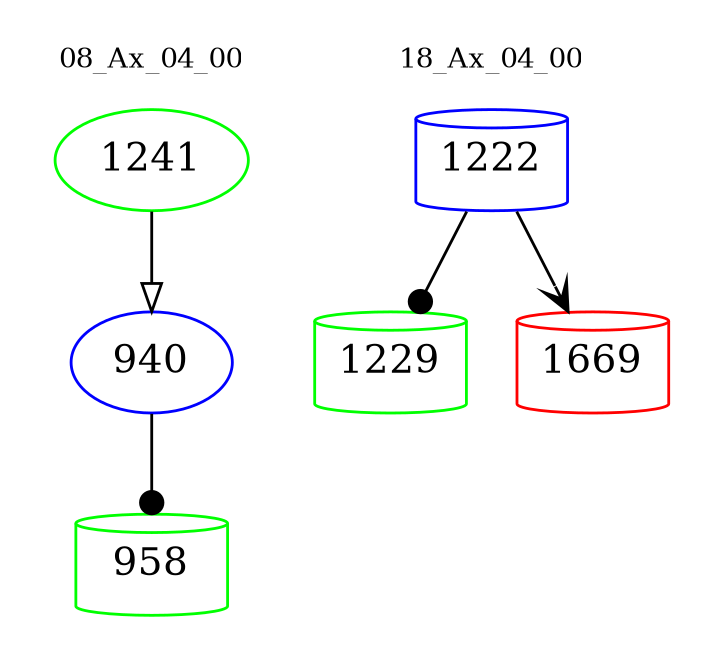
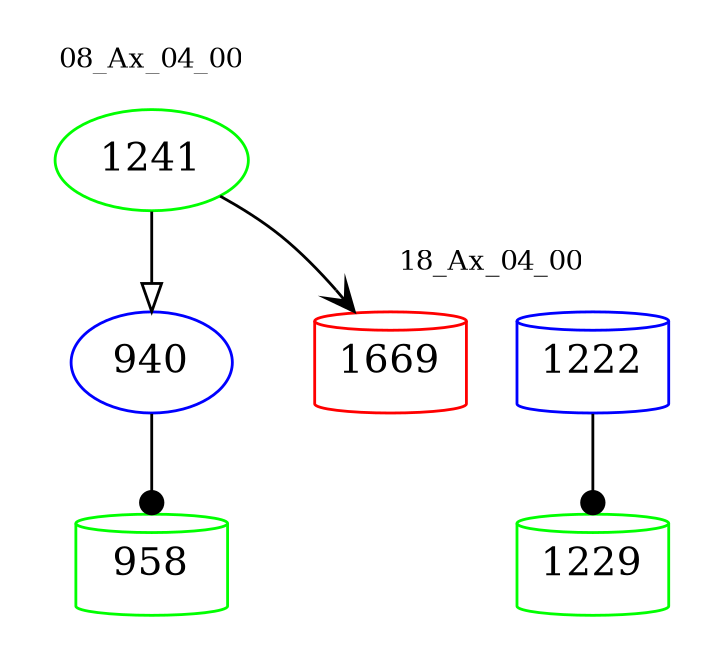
(536, 249) -> (252, 215)
